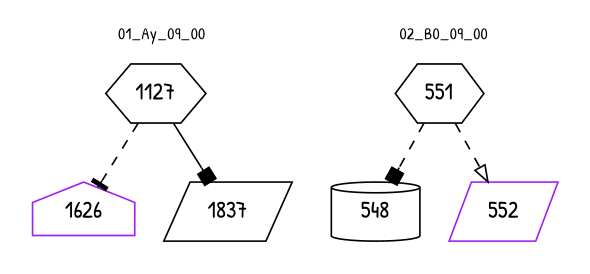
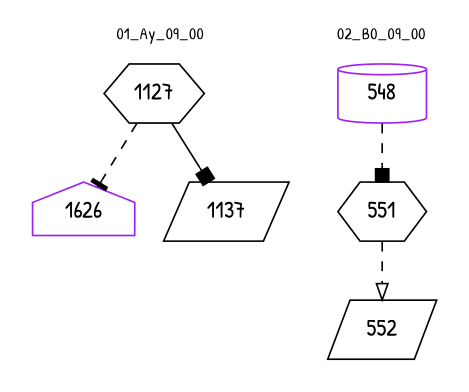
(412, 145) -> (382, 145)
(228, 212) -> (226, 212)
(376, 212) -> (382, 93)
(504, 212) -> (382, 330)
